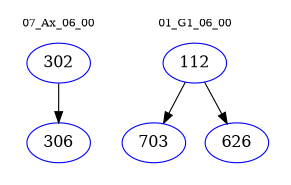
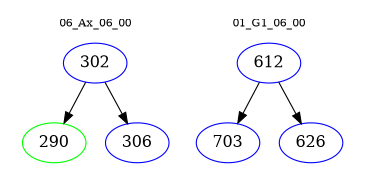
(59, 24) -> (96, 24)
(195, 63) -> (269, 63)
none -> (54, 143)
